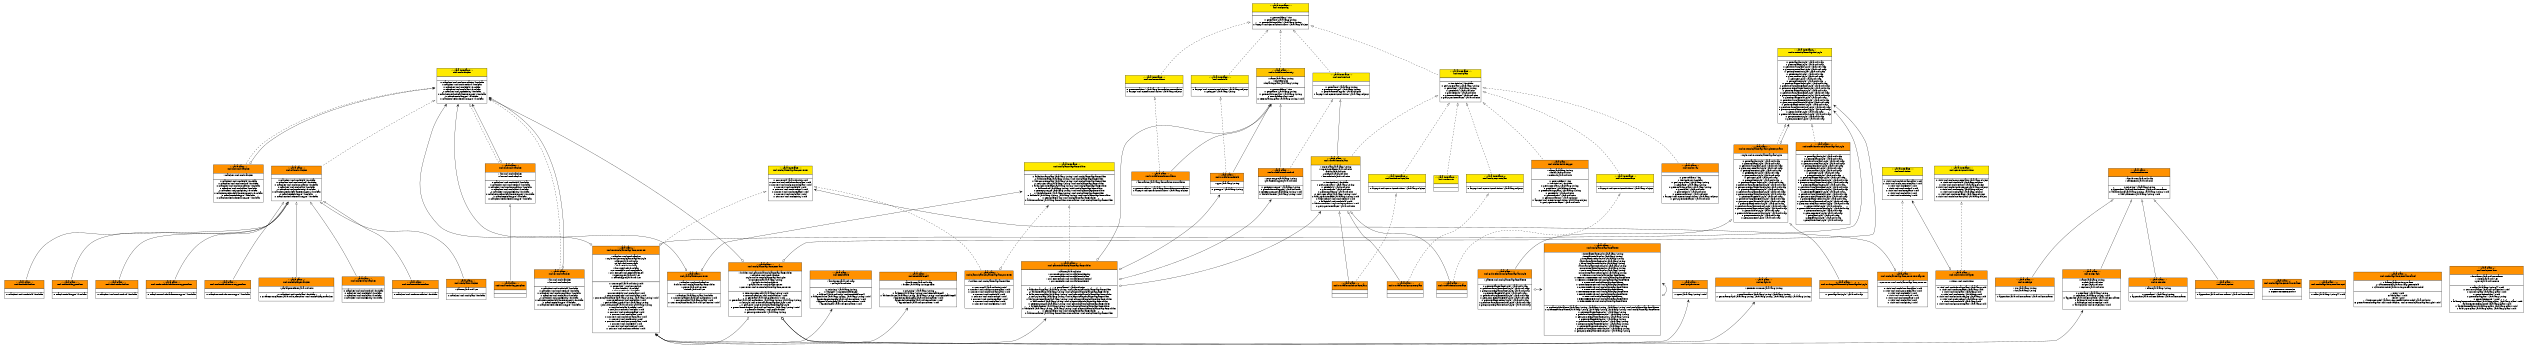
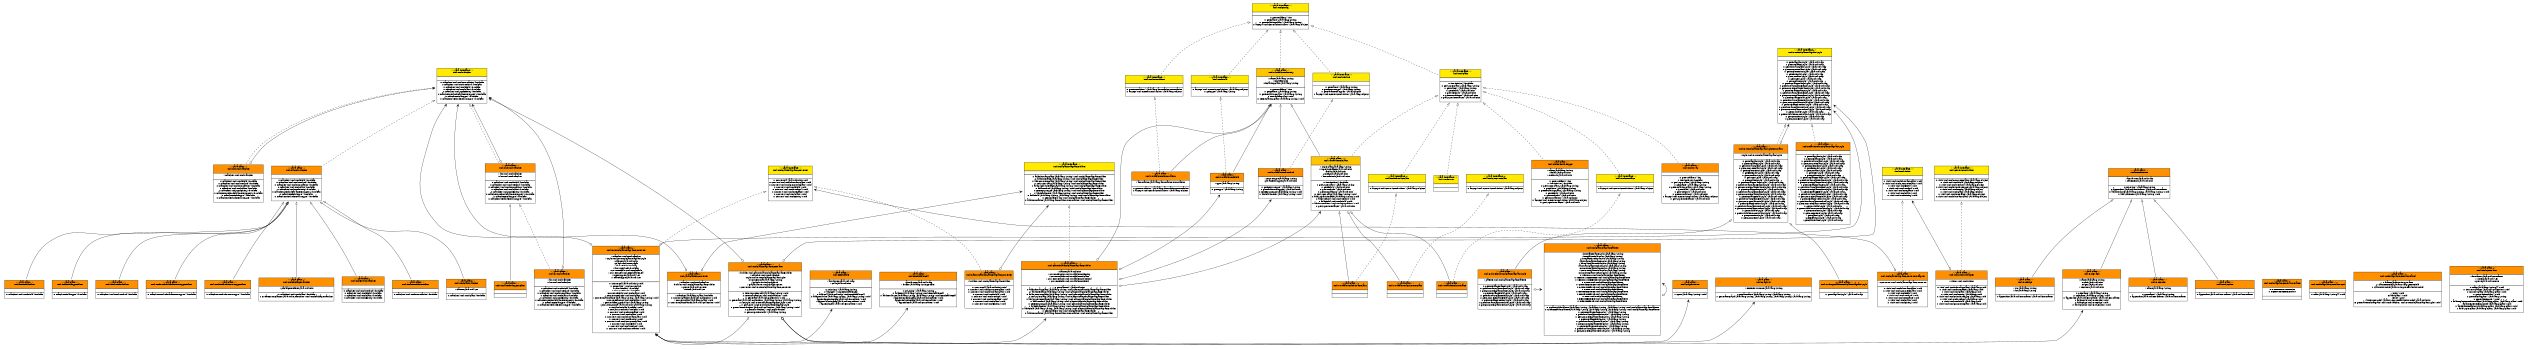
(1339, 129) -> (1306, 131)
(1479, 139) -> none
(551, 173) -> (536, 239)
(1024, 235) -> (1024, 235)
